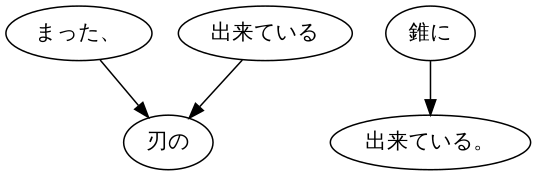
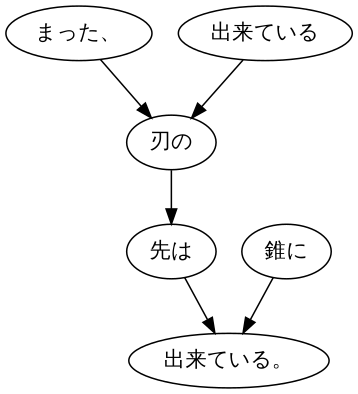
none -> (171, 252)
